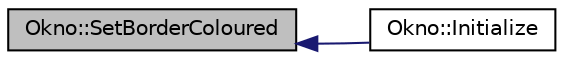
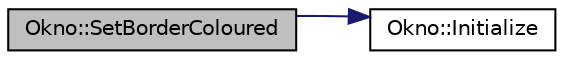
(344, 43) -> (323, 16)
